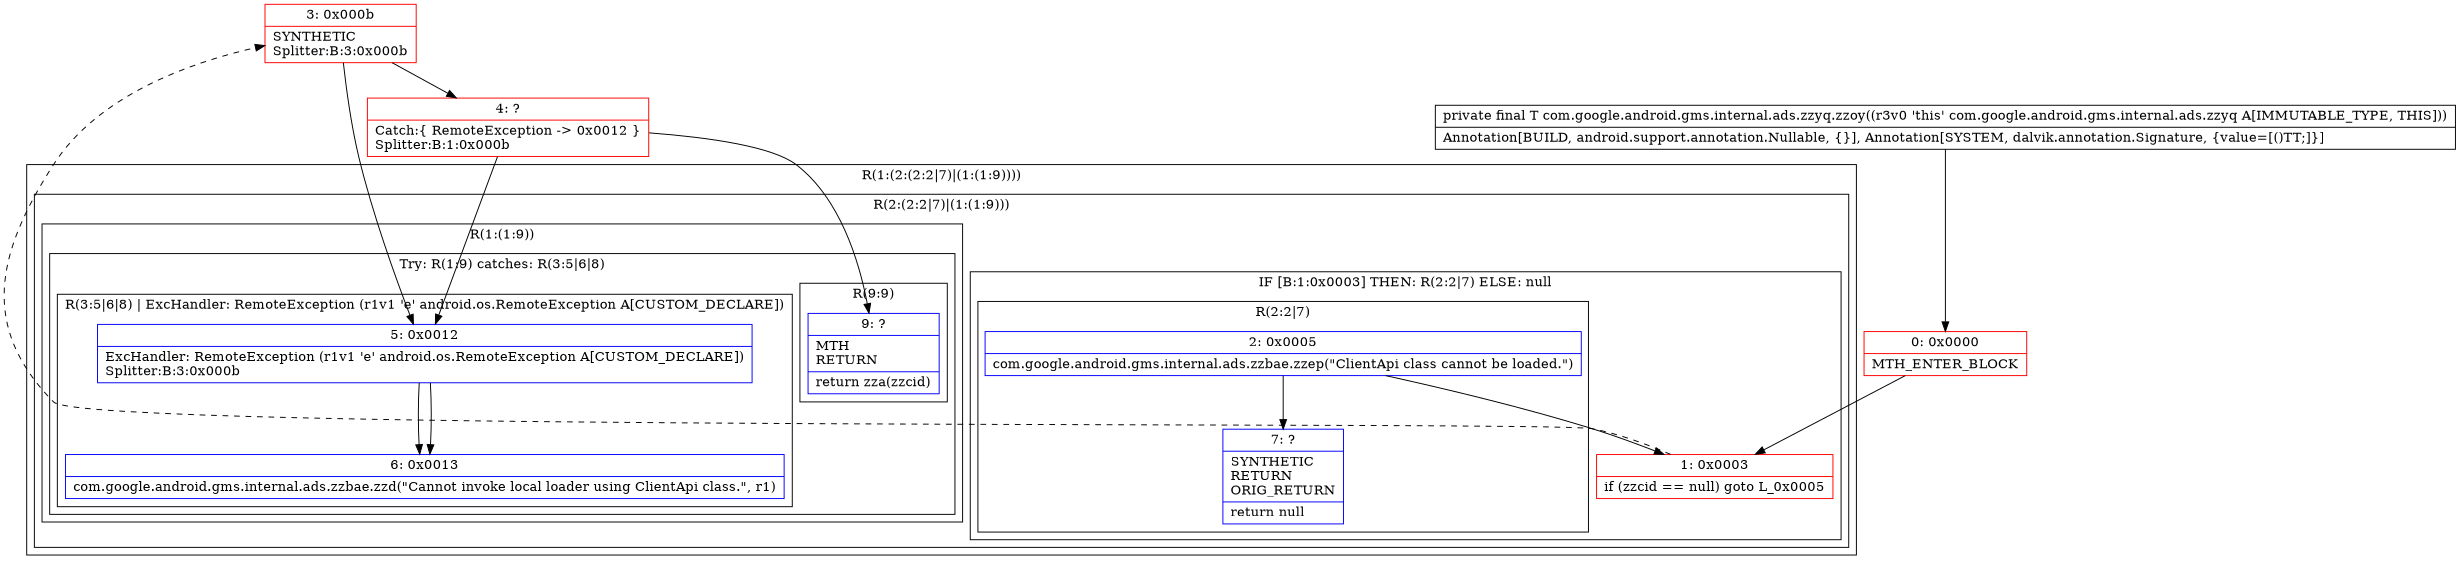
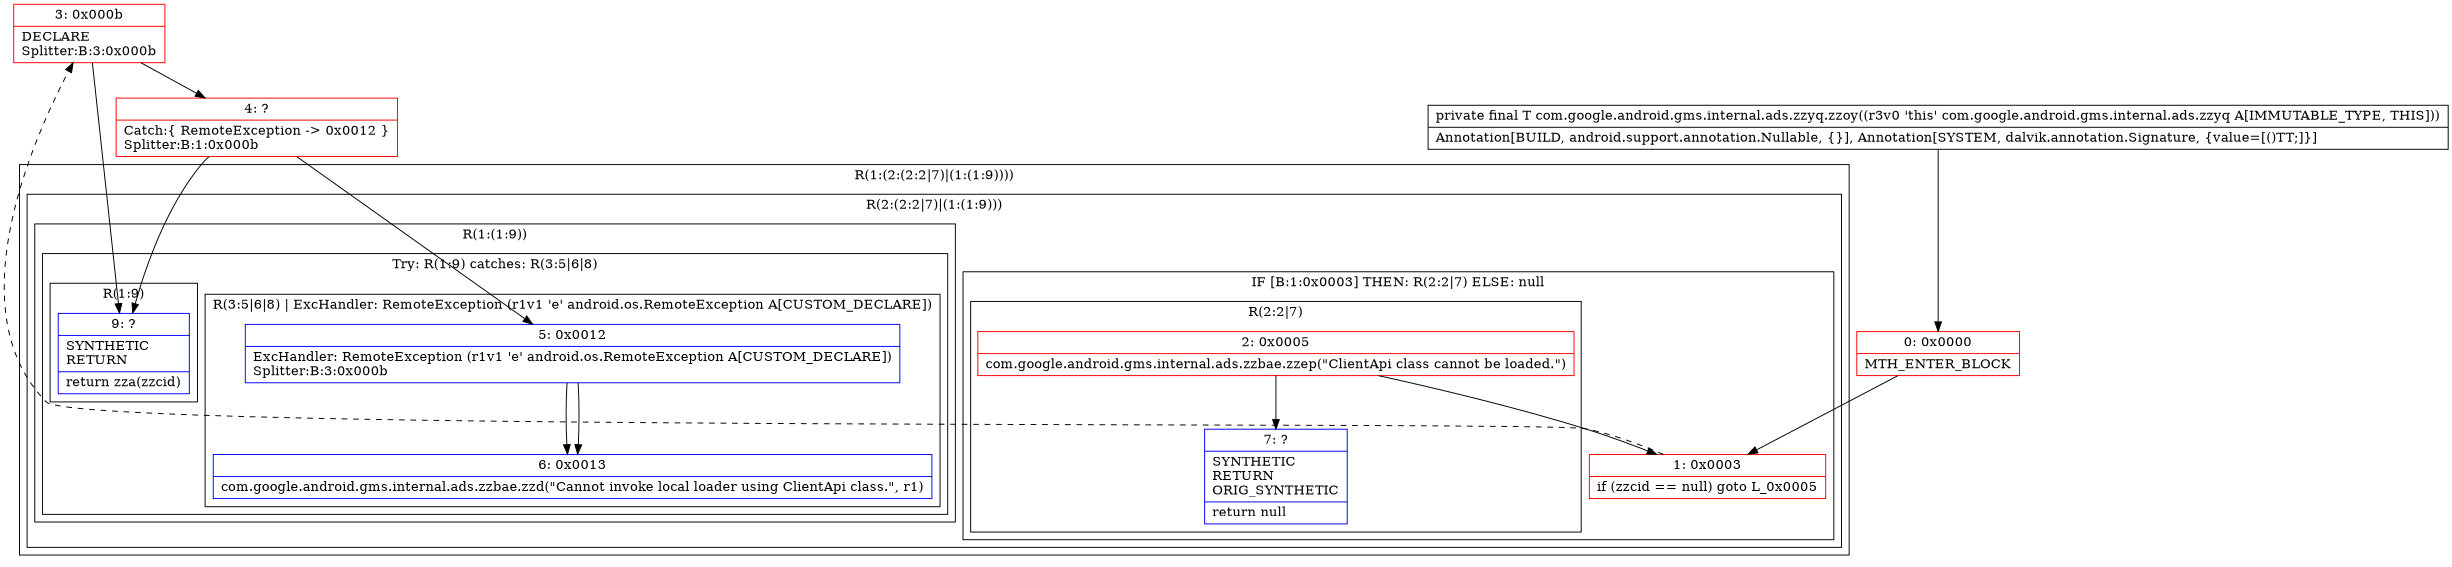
(315, 37) -> (56, 37)
(366, 185) -> (105, 183)
(874, 294) -> (124, 294)
(833, 346) -> (108, 346)
(1283, 354) -> (1276, 354)
(1283, 490) -> (1276, 490)
